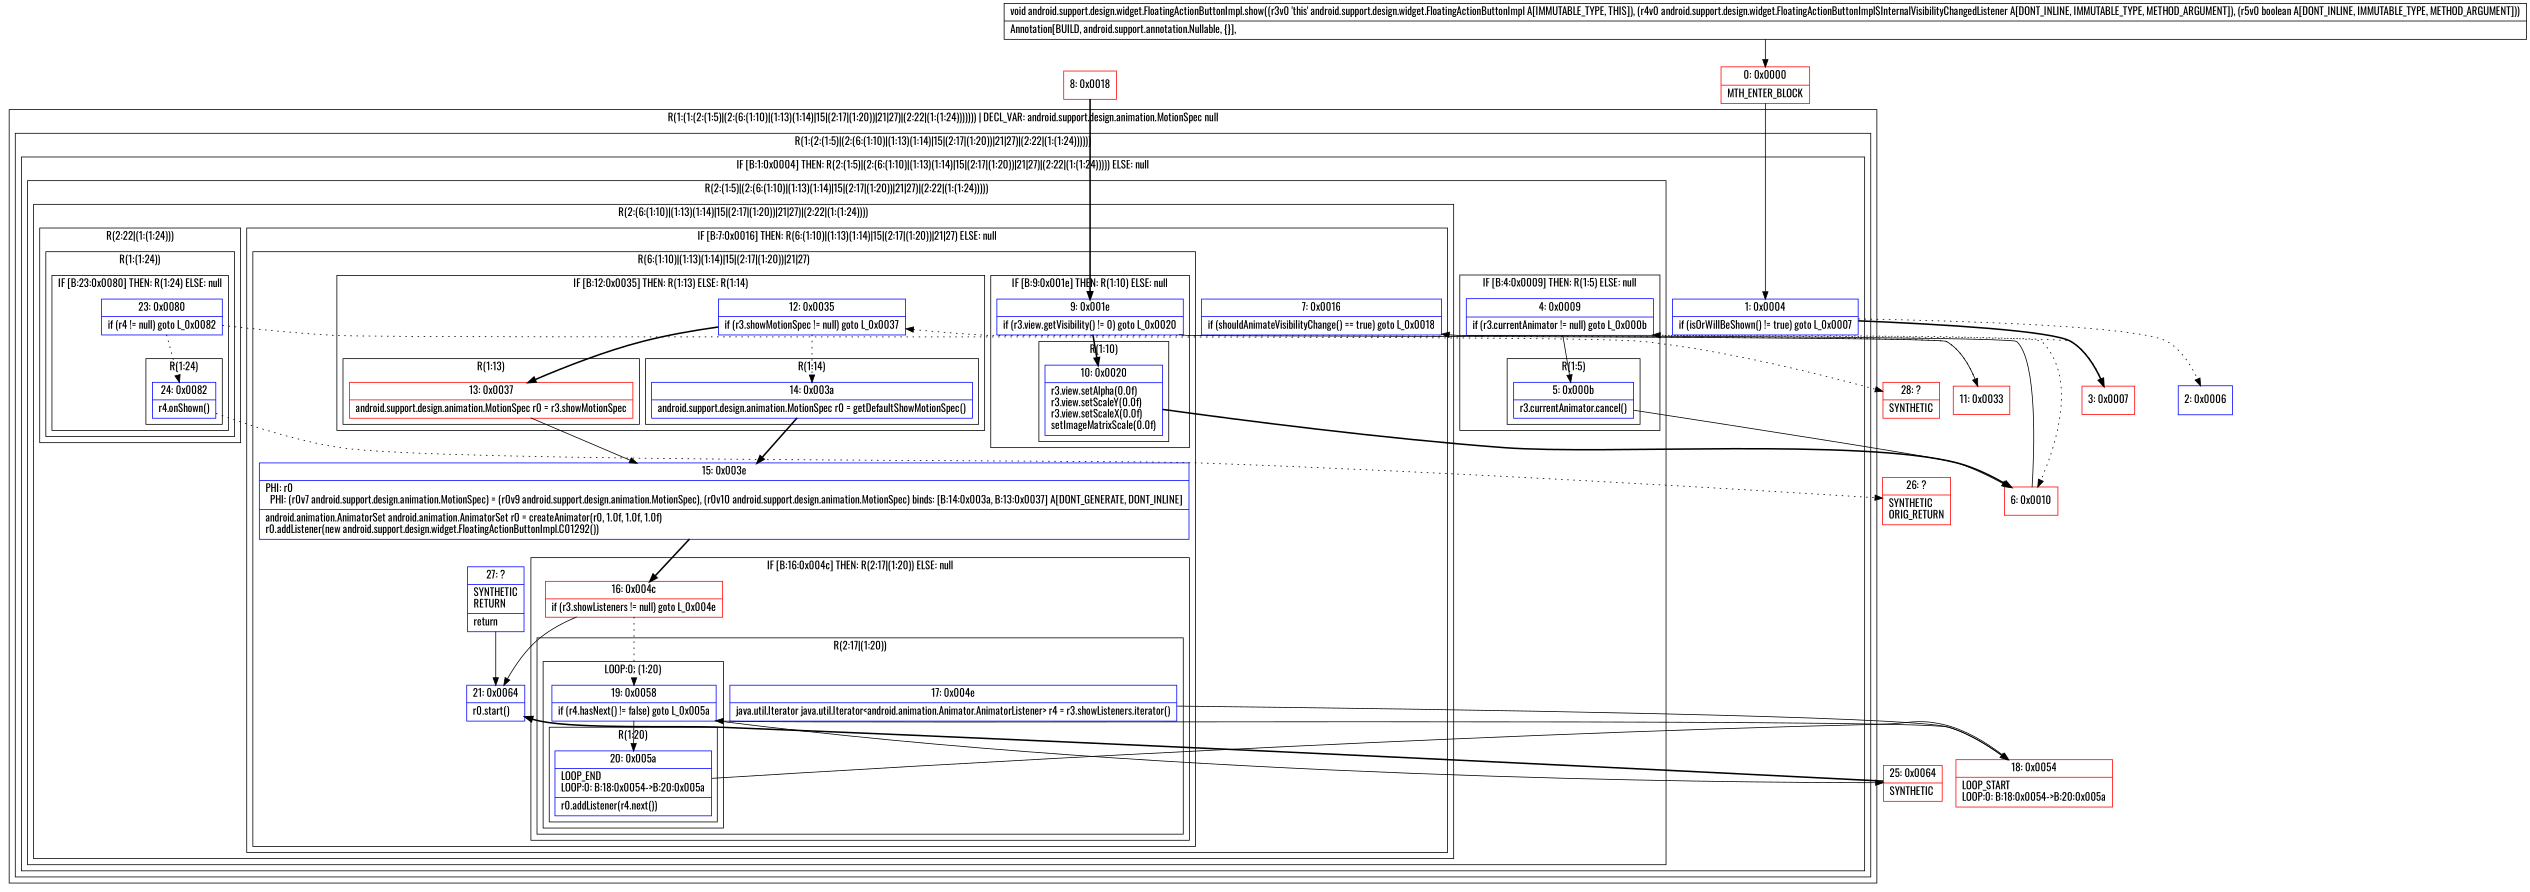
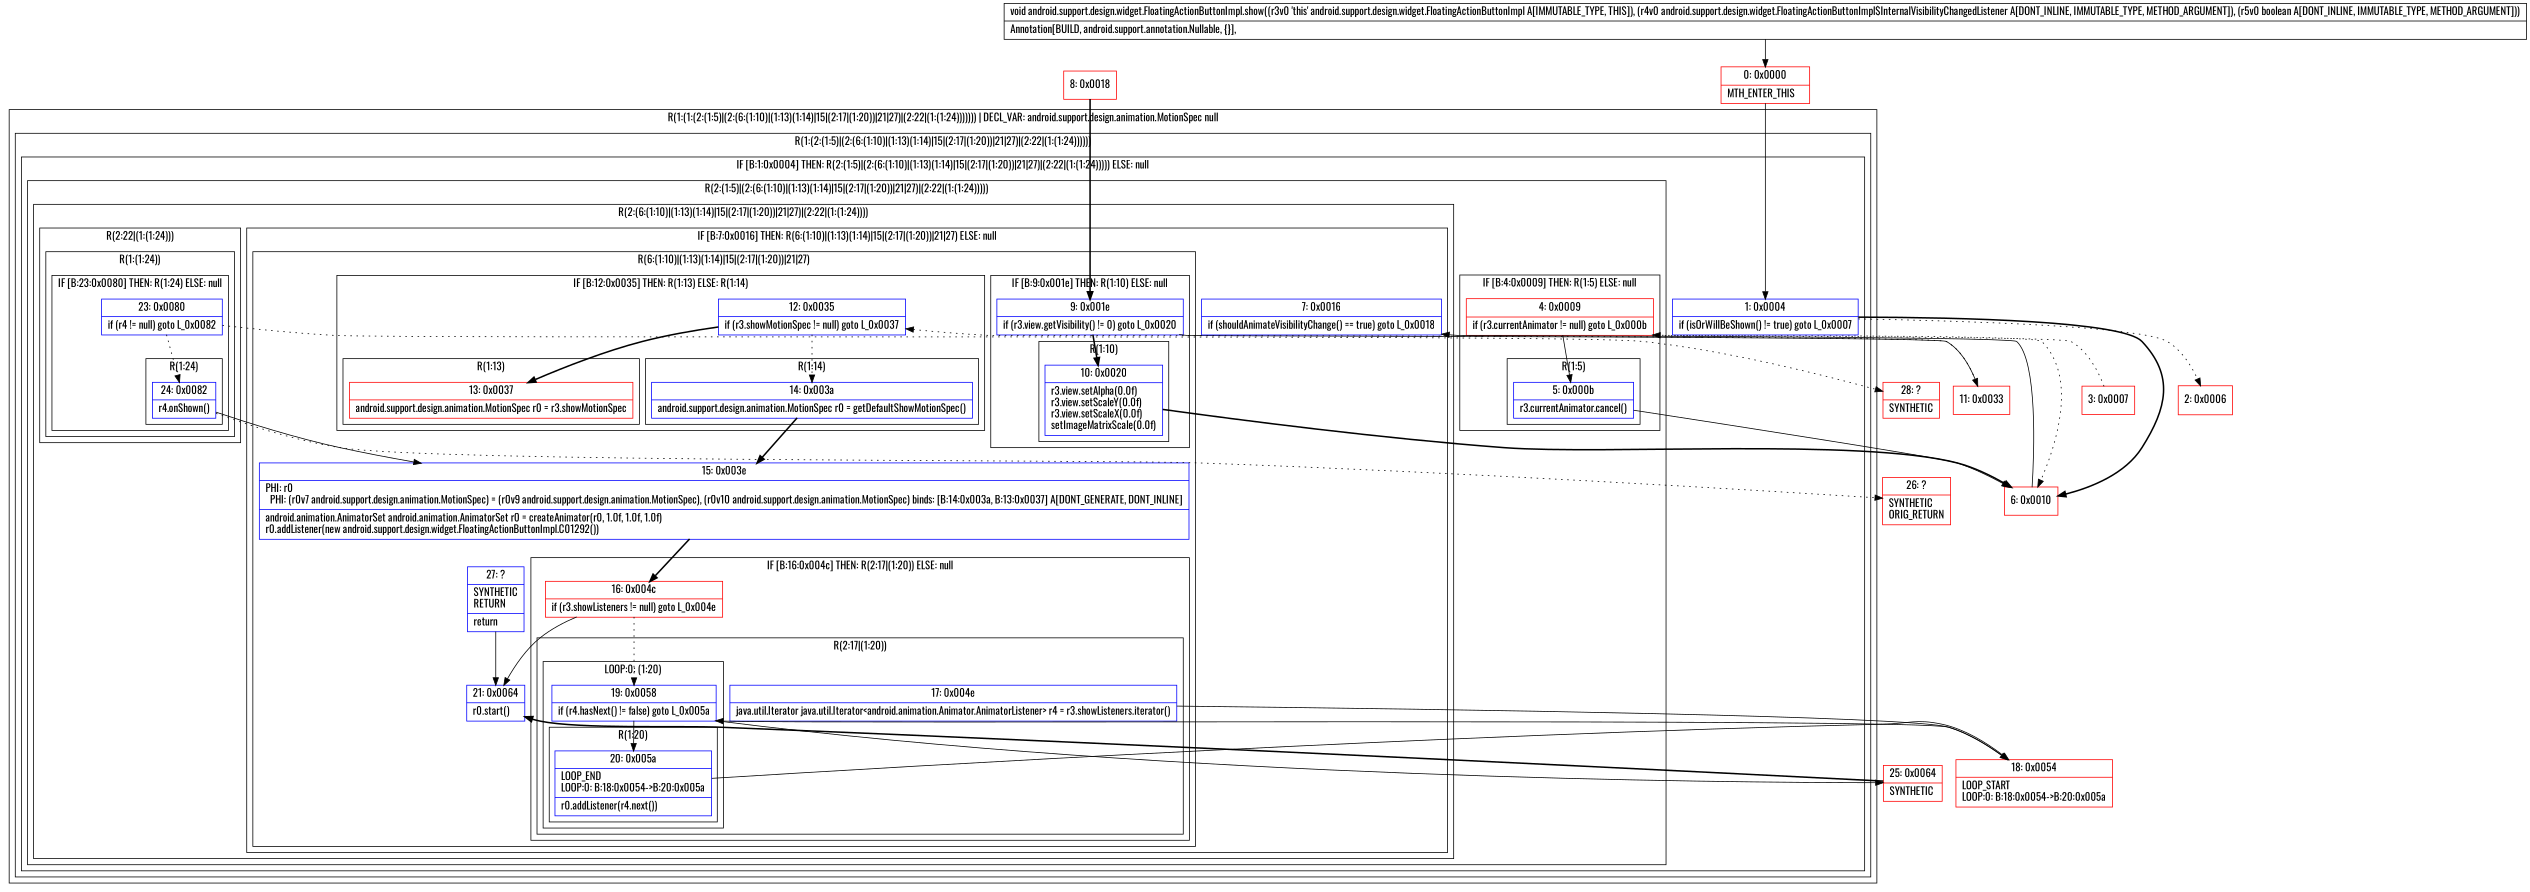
(1765, 94) -> (1761, 94)
(1560, 317) -> (1560, 317)
(1989, 328) -> (2140, 340)
(2205, 400) -> (2205, 400)
(580, 439) -> (314, 441)
